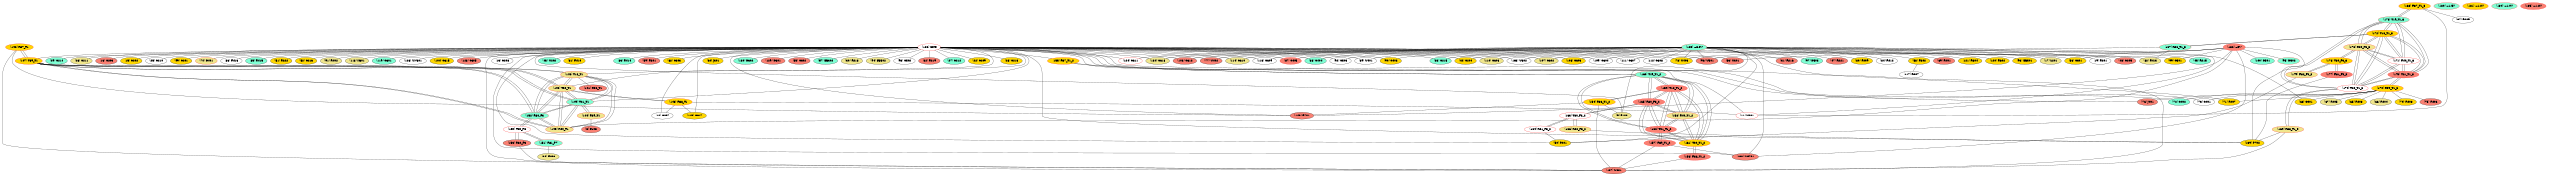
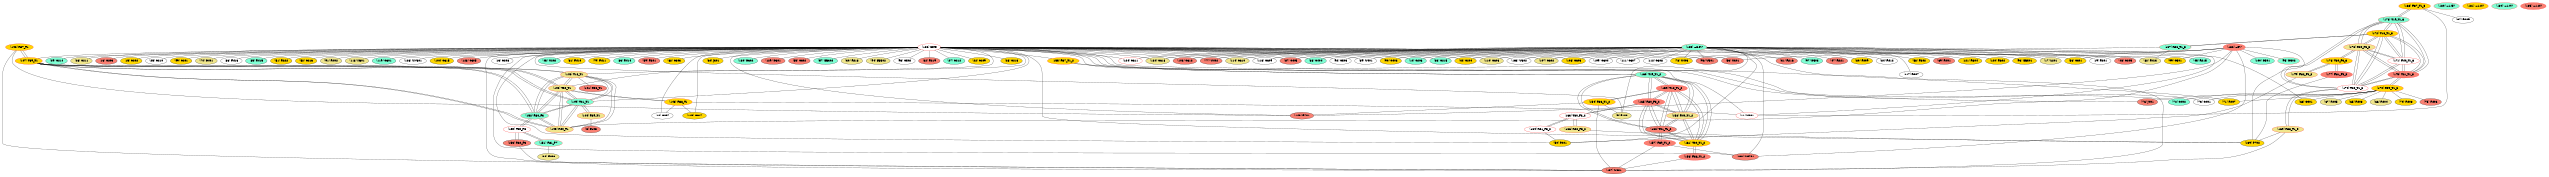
(206, 61) -> (206, 61)
none -> (599, 61)
(1291, 61) -> (1291, 61)
none -> (1416, 61)
(1915, 68) -> (1812, 49)
(1661, 129) -> (1661, 129)
